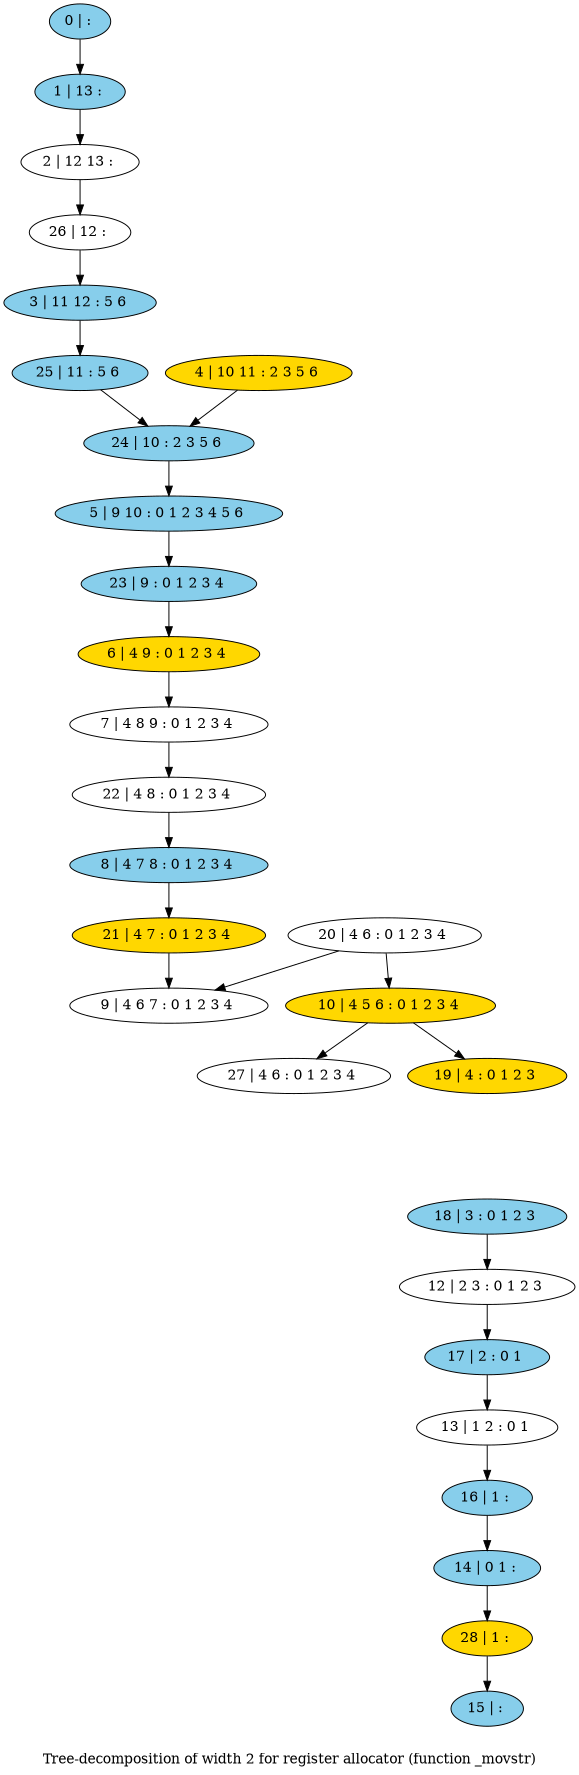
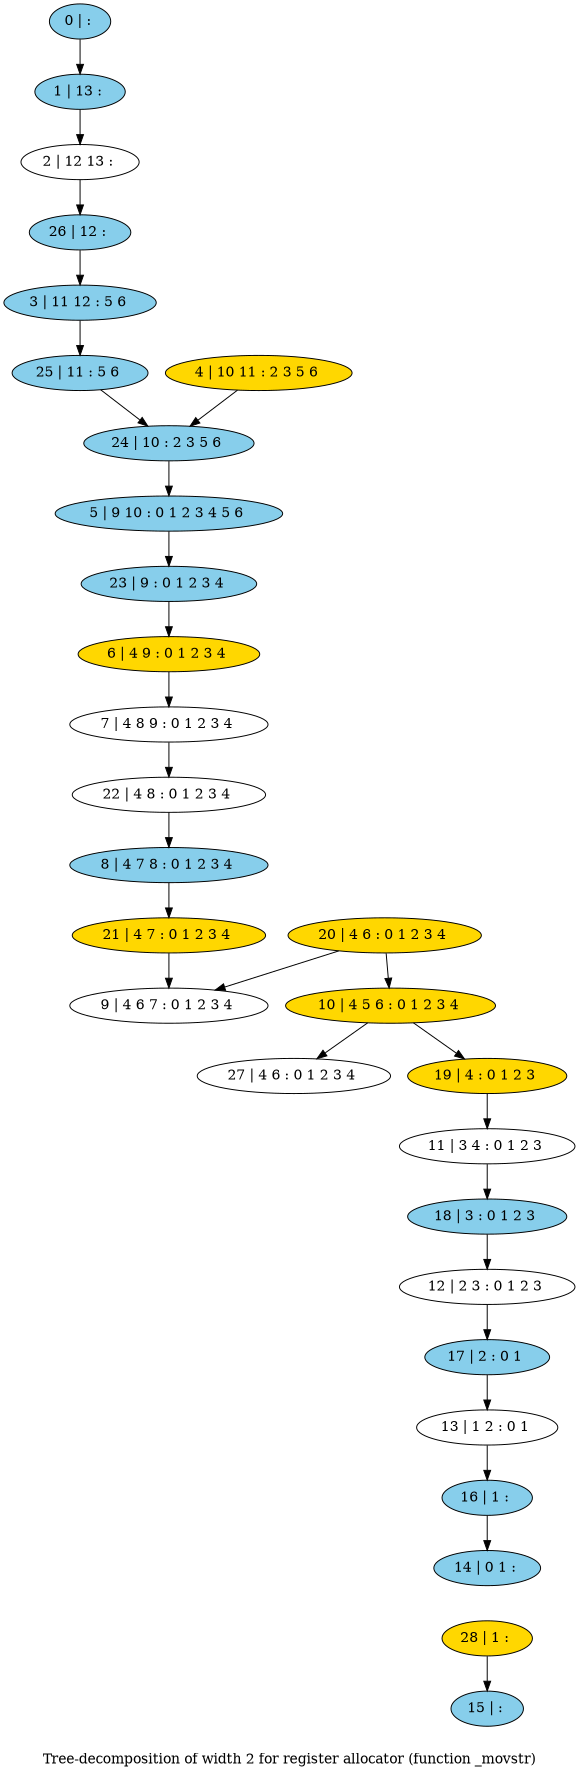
(80, 232) -> (80, 232)
(385, 935) -> (385, 935)
none -> (487, 1146)
(487, 1598) -> none
